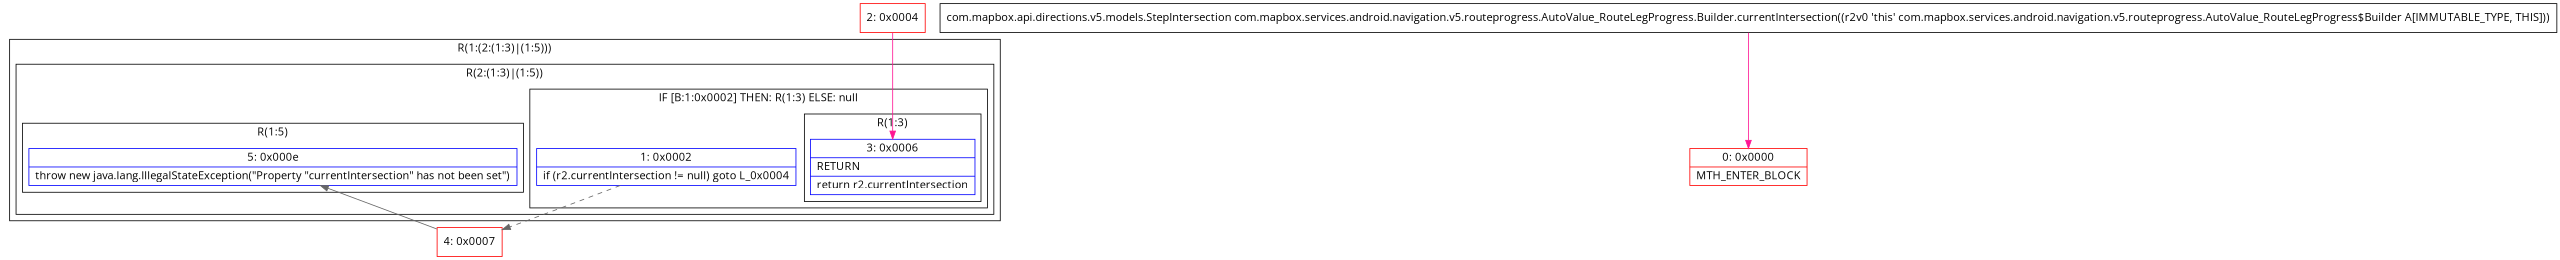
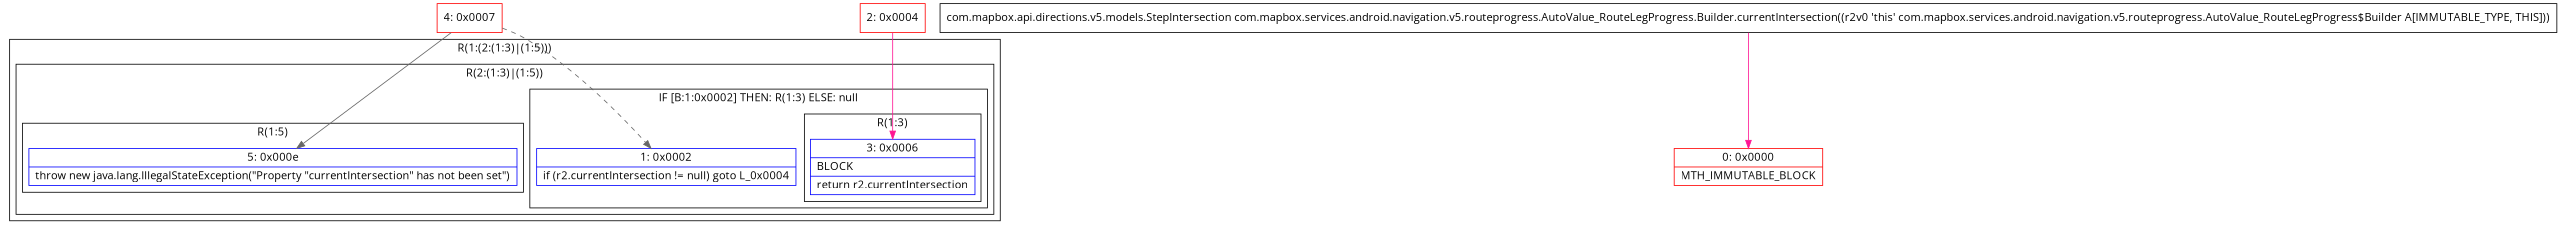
(839, 167) -> (835, 167)
(1748, 176) -> (1748, 176)
(576, 202) -> (579, 78)
